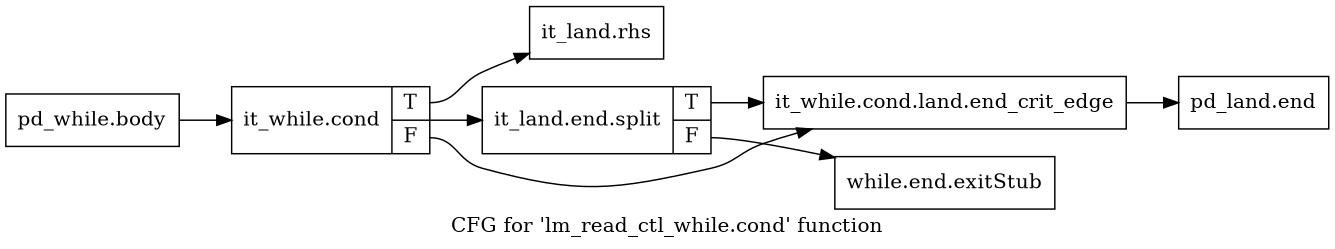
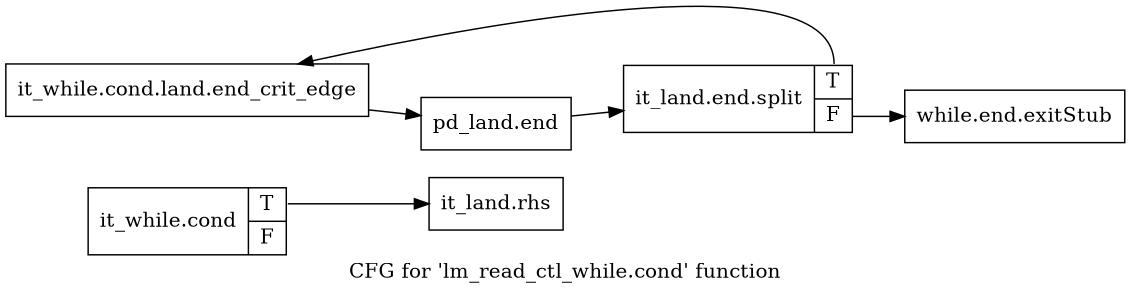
(93, 120) -> none
(449, 120) -> (590, 114)
(612, 186) -> none
